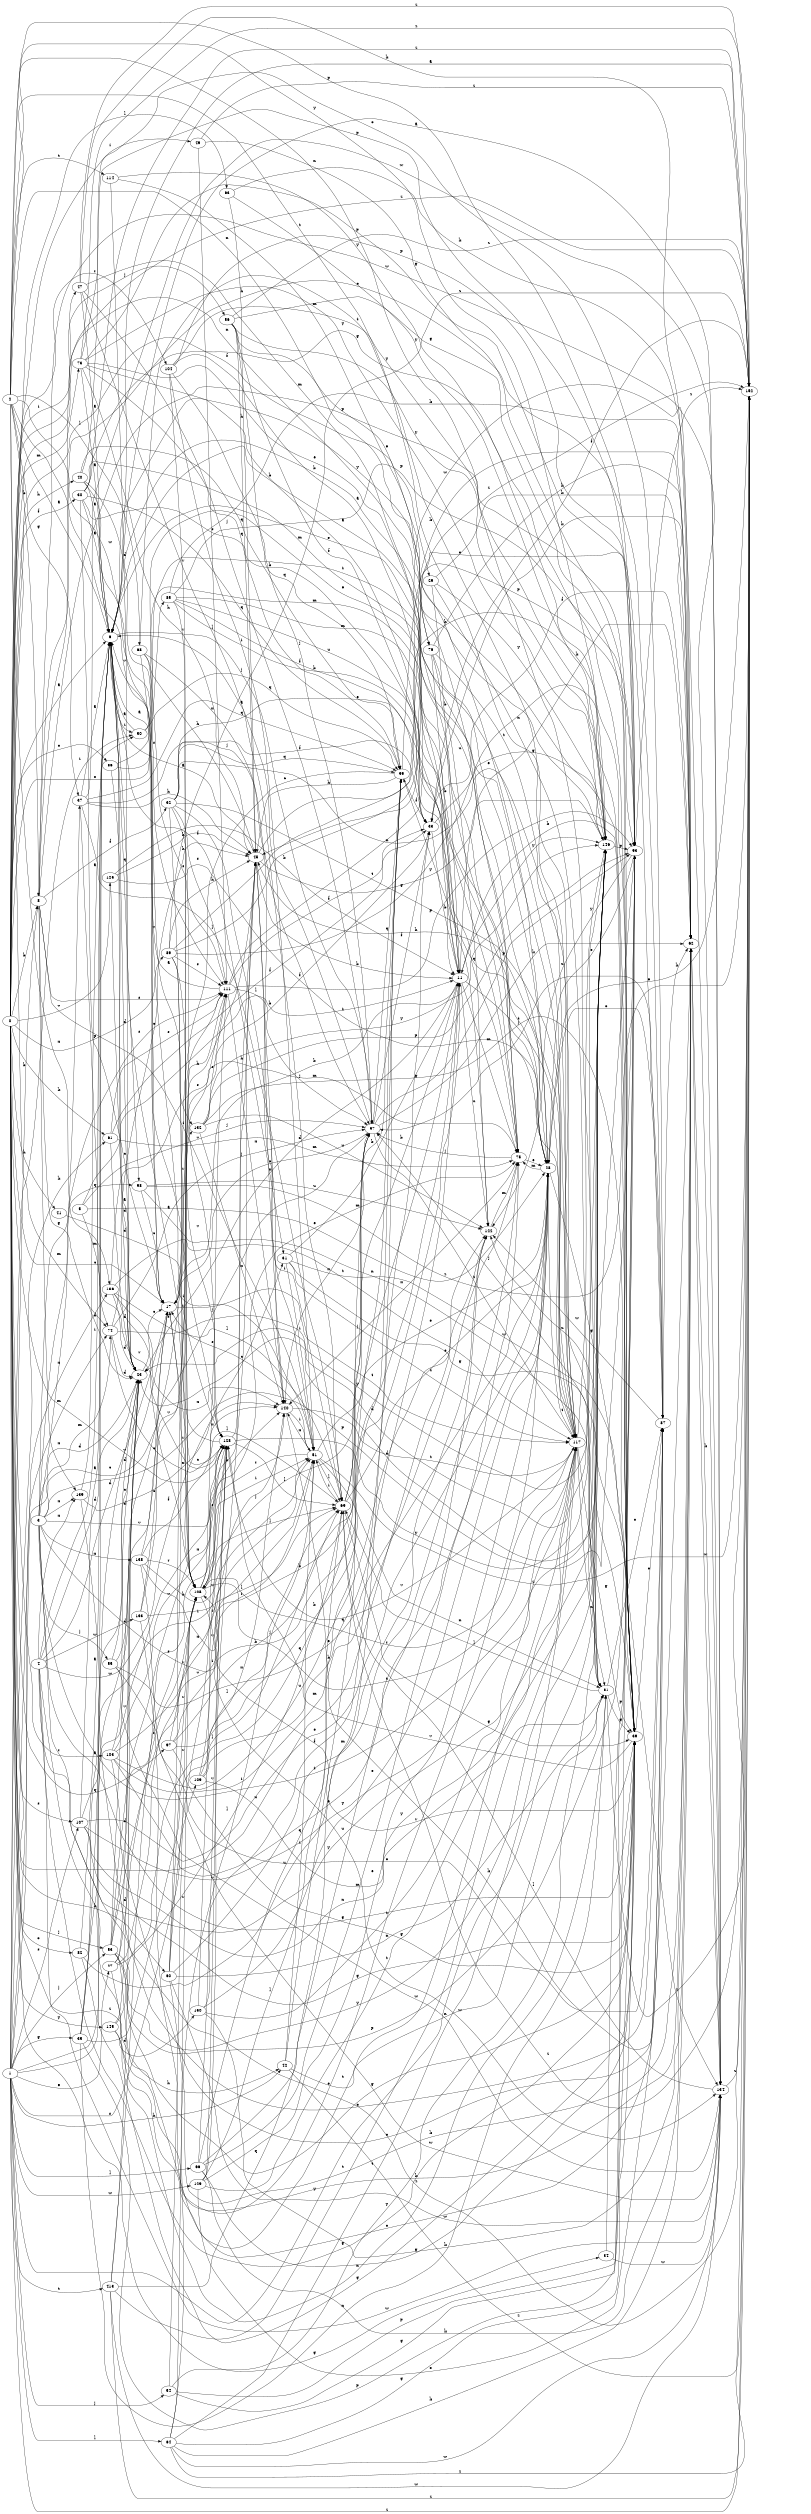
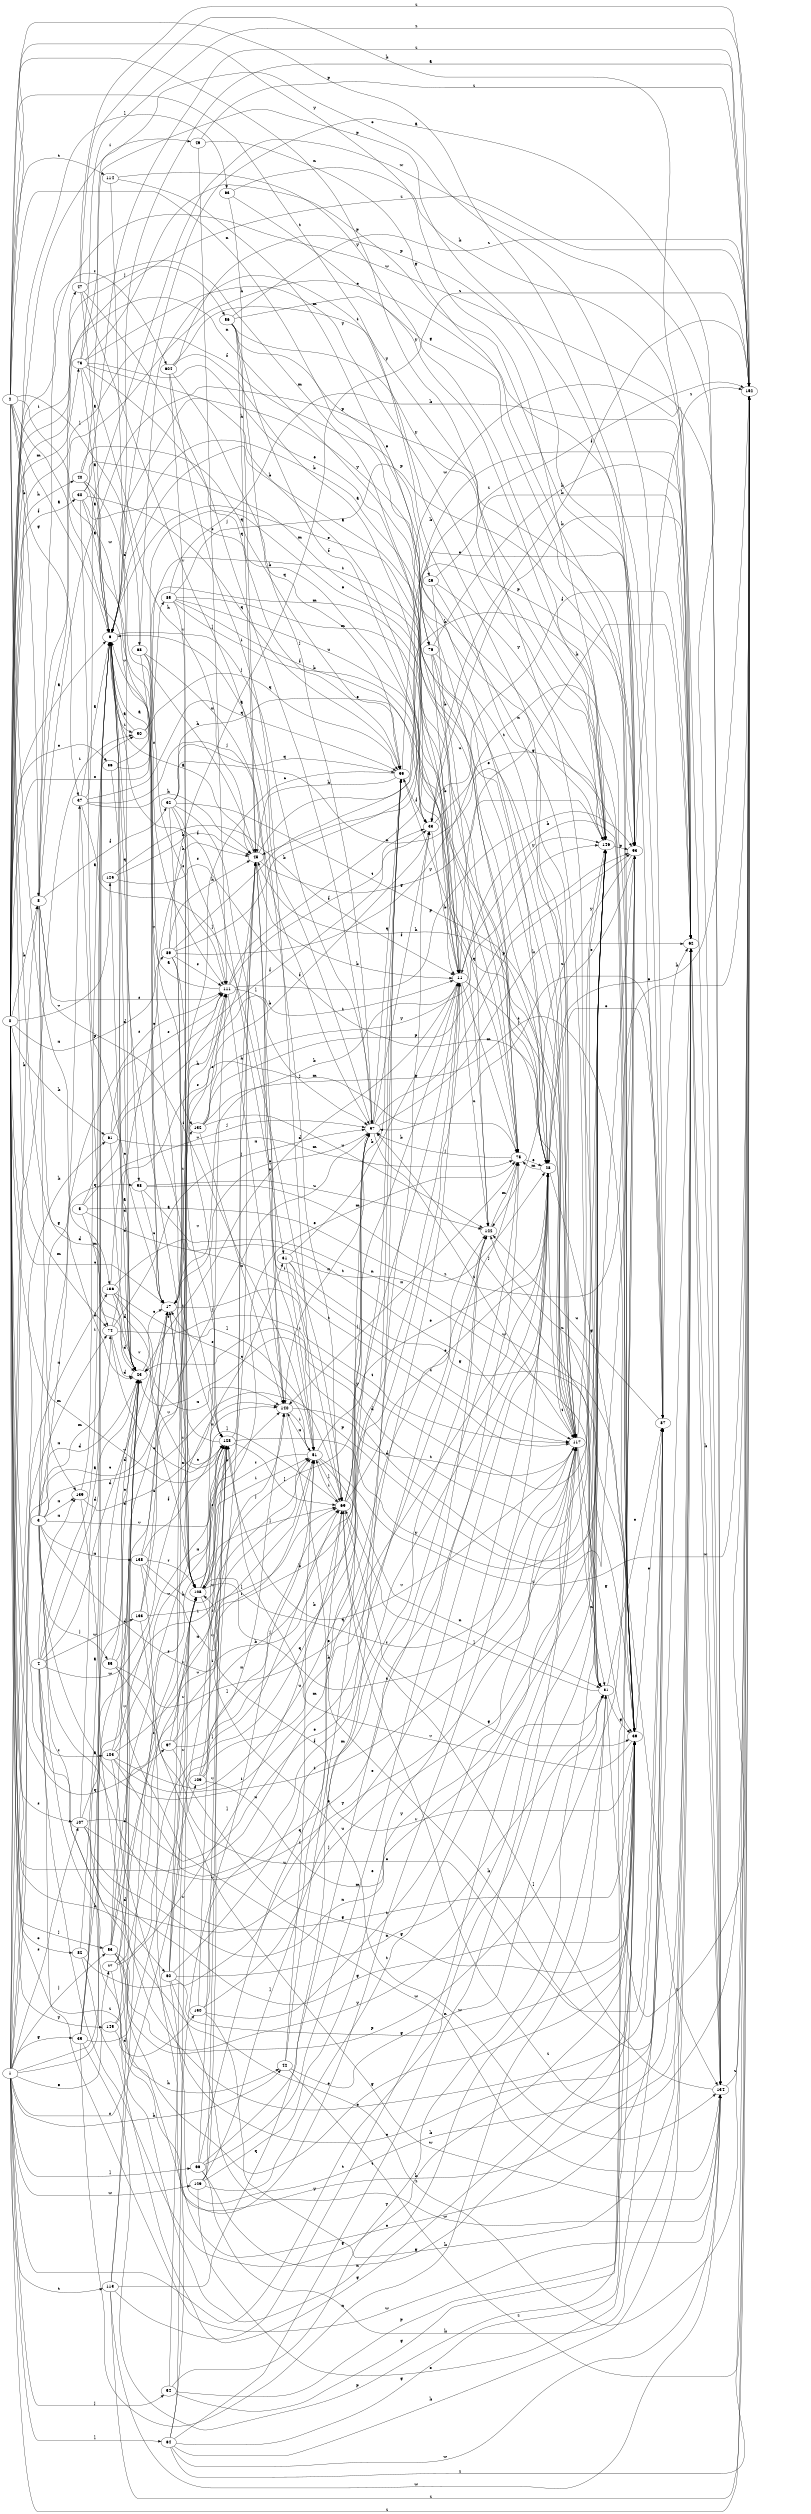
(169, 369) -> (169, 369)
(289, 752) -> none
(621, 798) -> (495, 2017)
none -> (21, 909)
(59, 1213) -> none
(577, 1318) -> (577, 1318)
(329, 1847) -> (329, 1847)
(420, 2007) -> (320, 1315)
(606, 2256) -> none
(110, 2287) -> (110, 2287)
